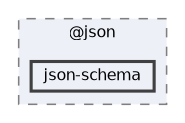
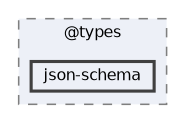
(93, 33) -> (93, 33)
